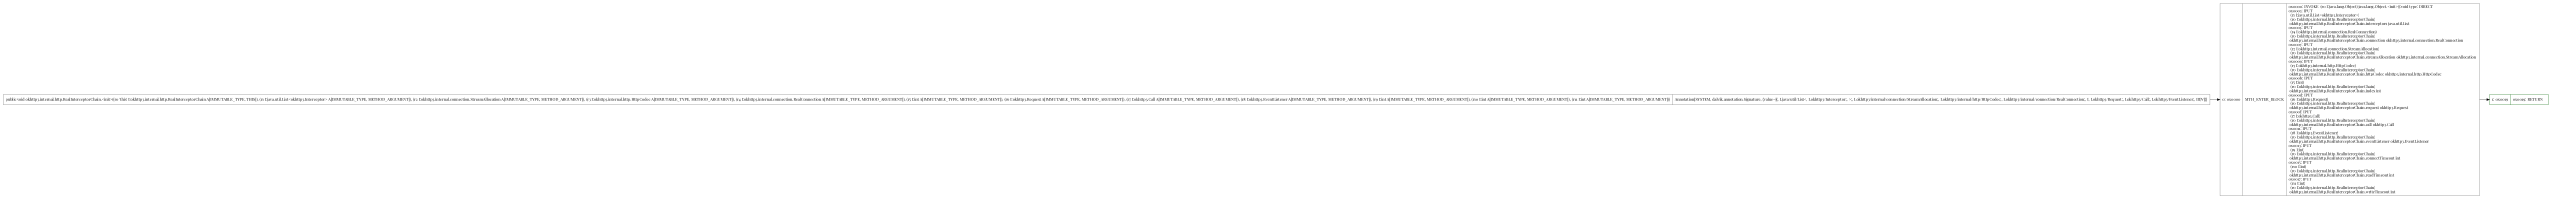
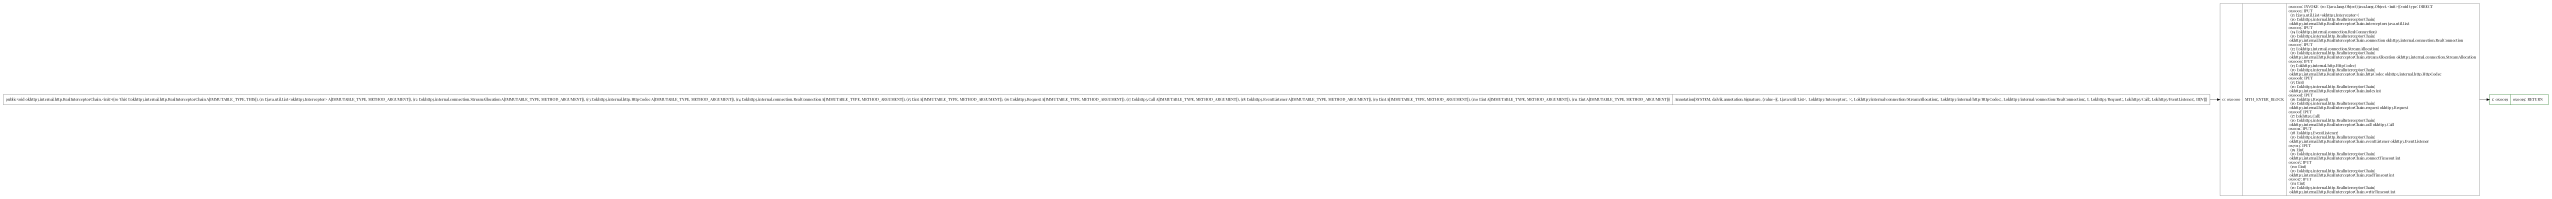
(2301, 146) -> (2301, 146)
